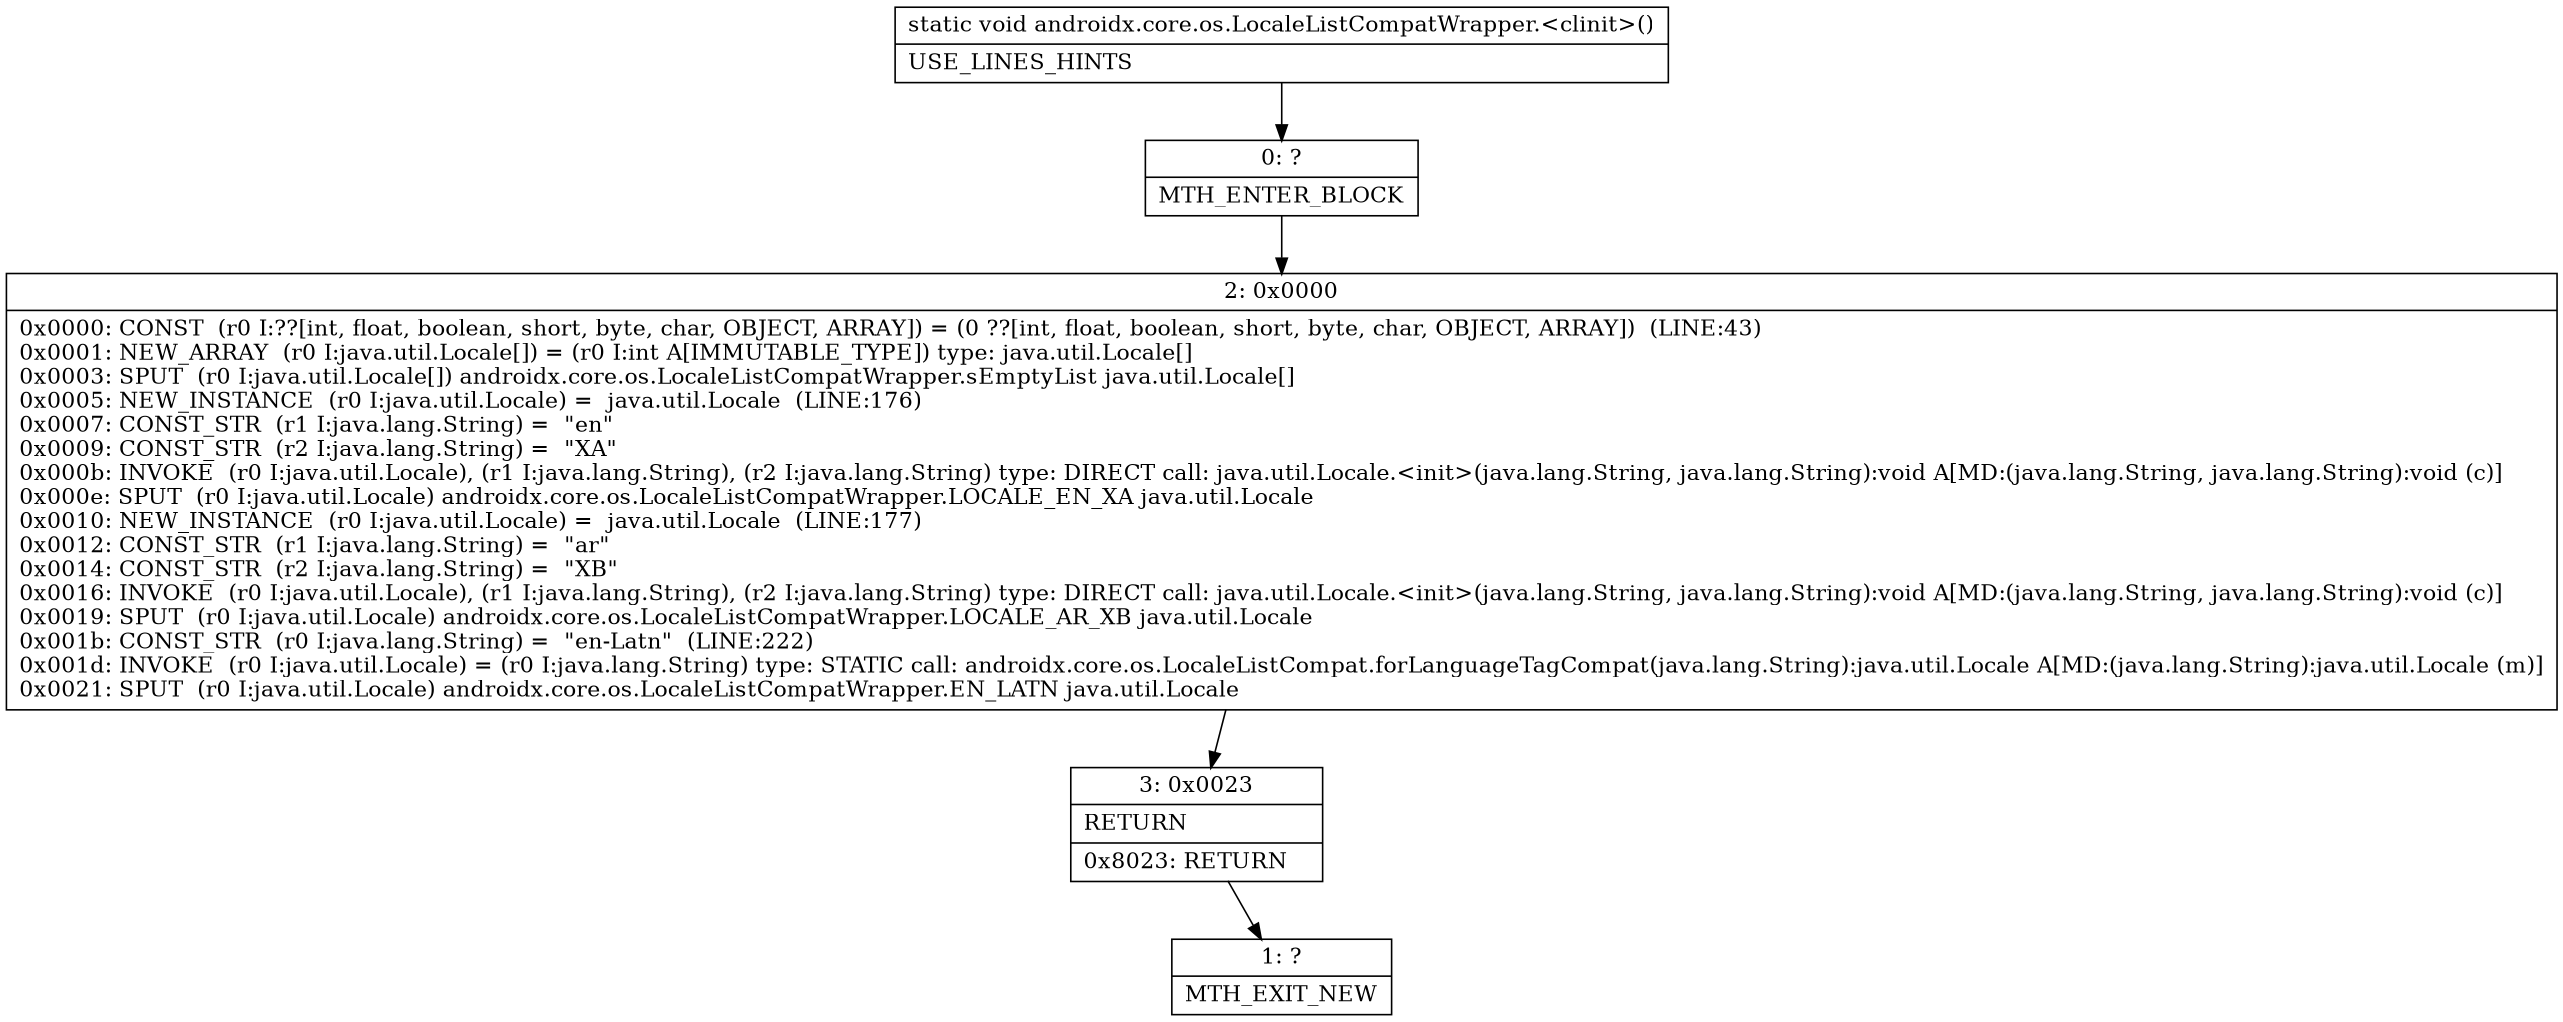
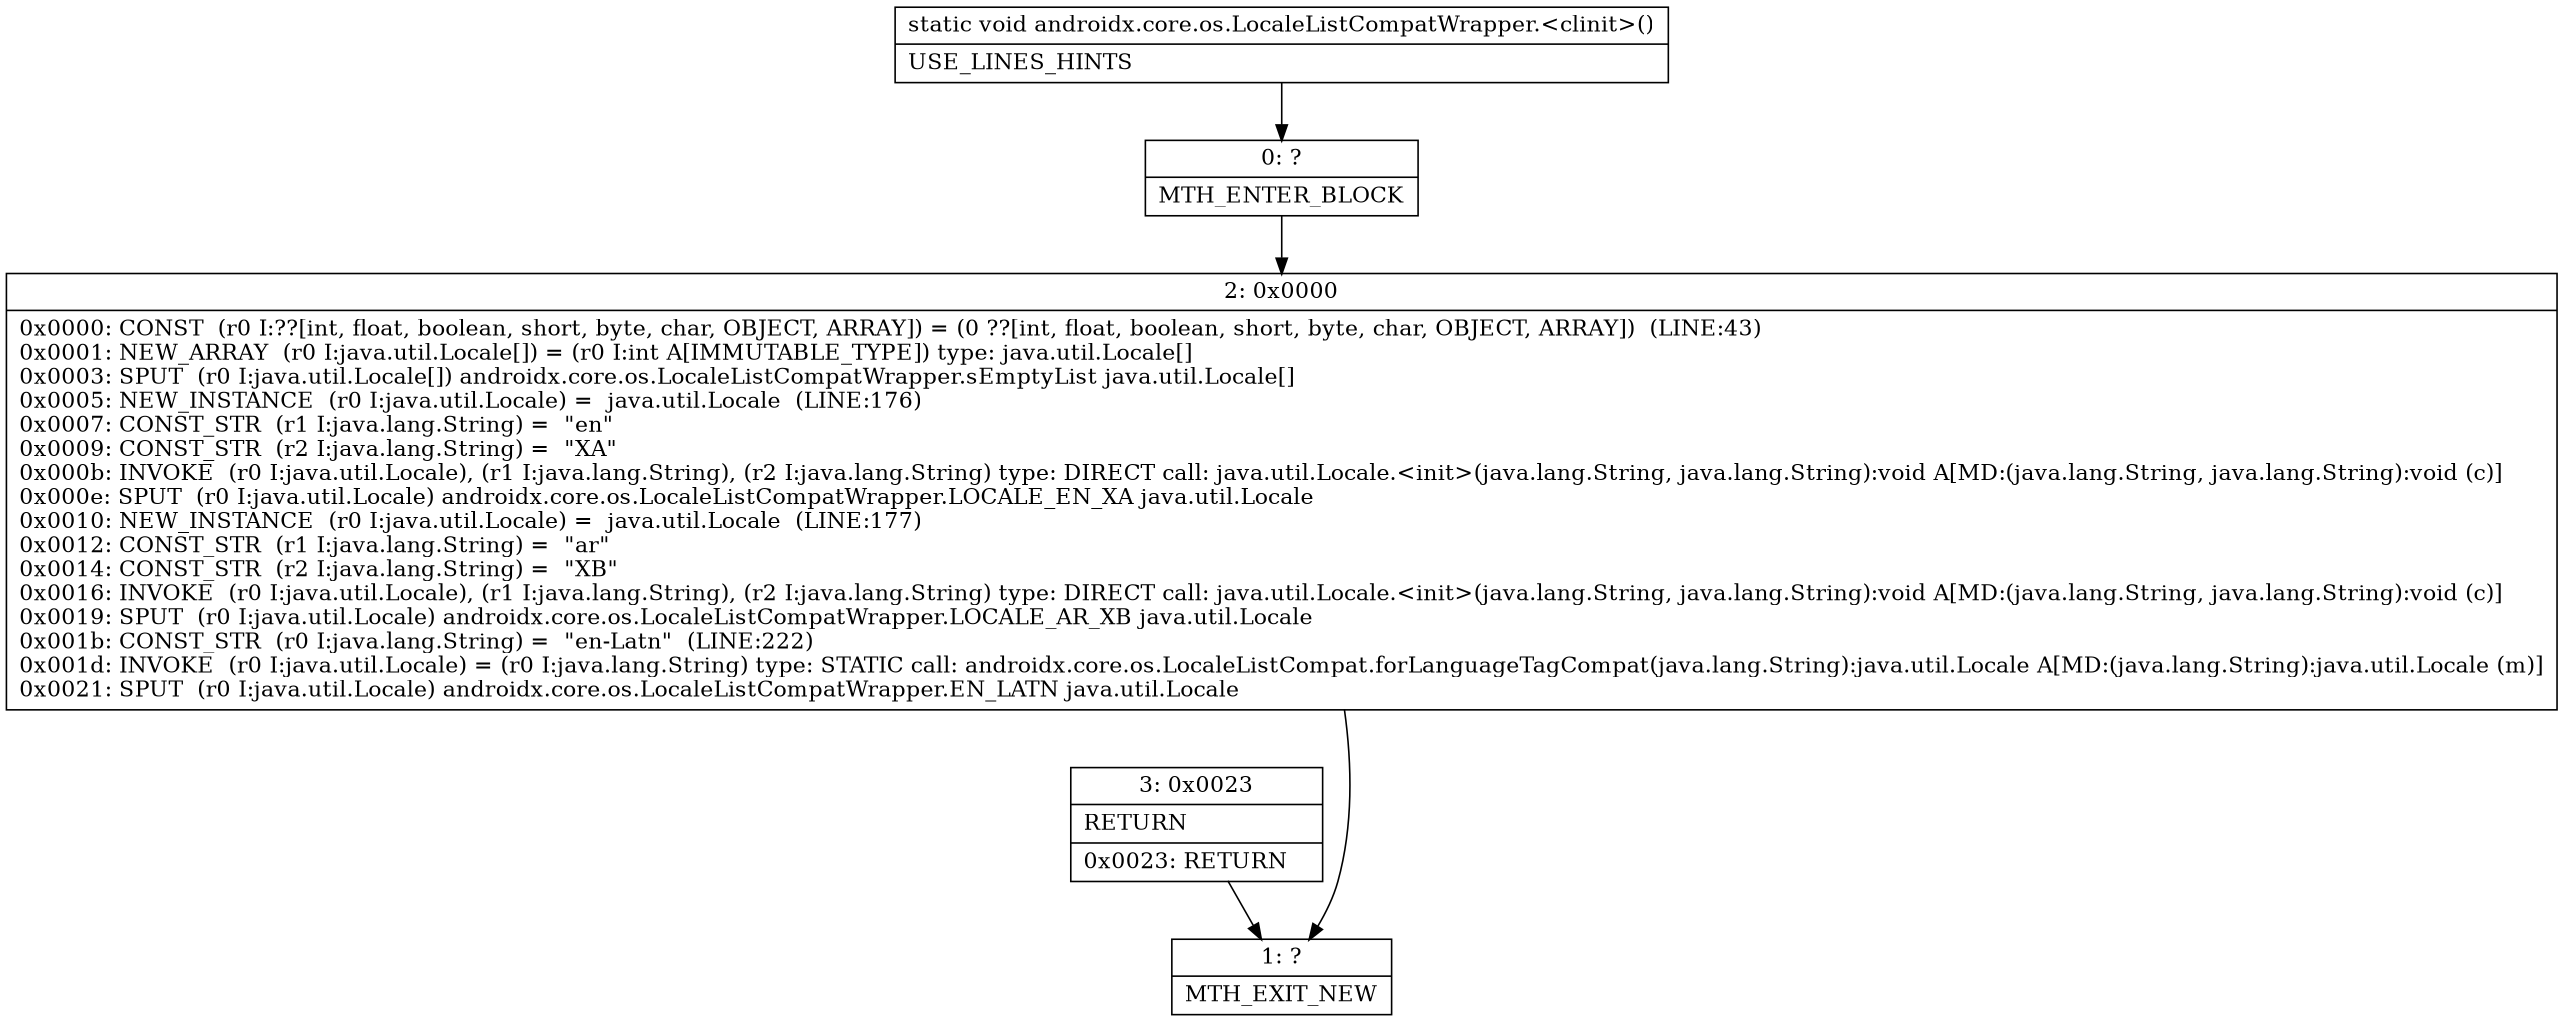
(1220, 731) -> (1348, 820)
(1197, 861) -> (1197, 861)
